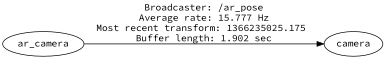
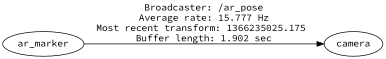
(43, 44) -> (43, 44)
